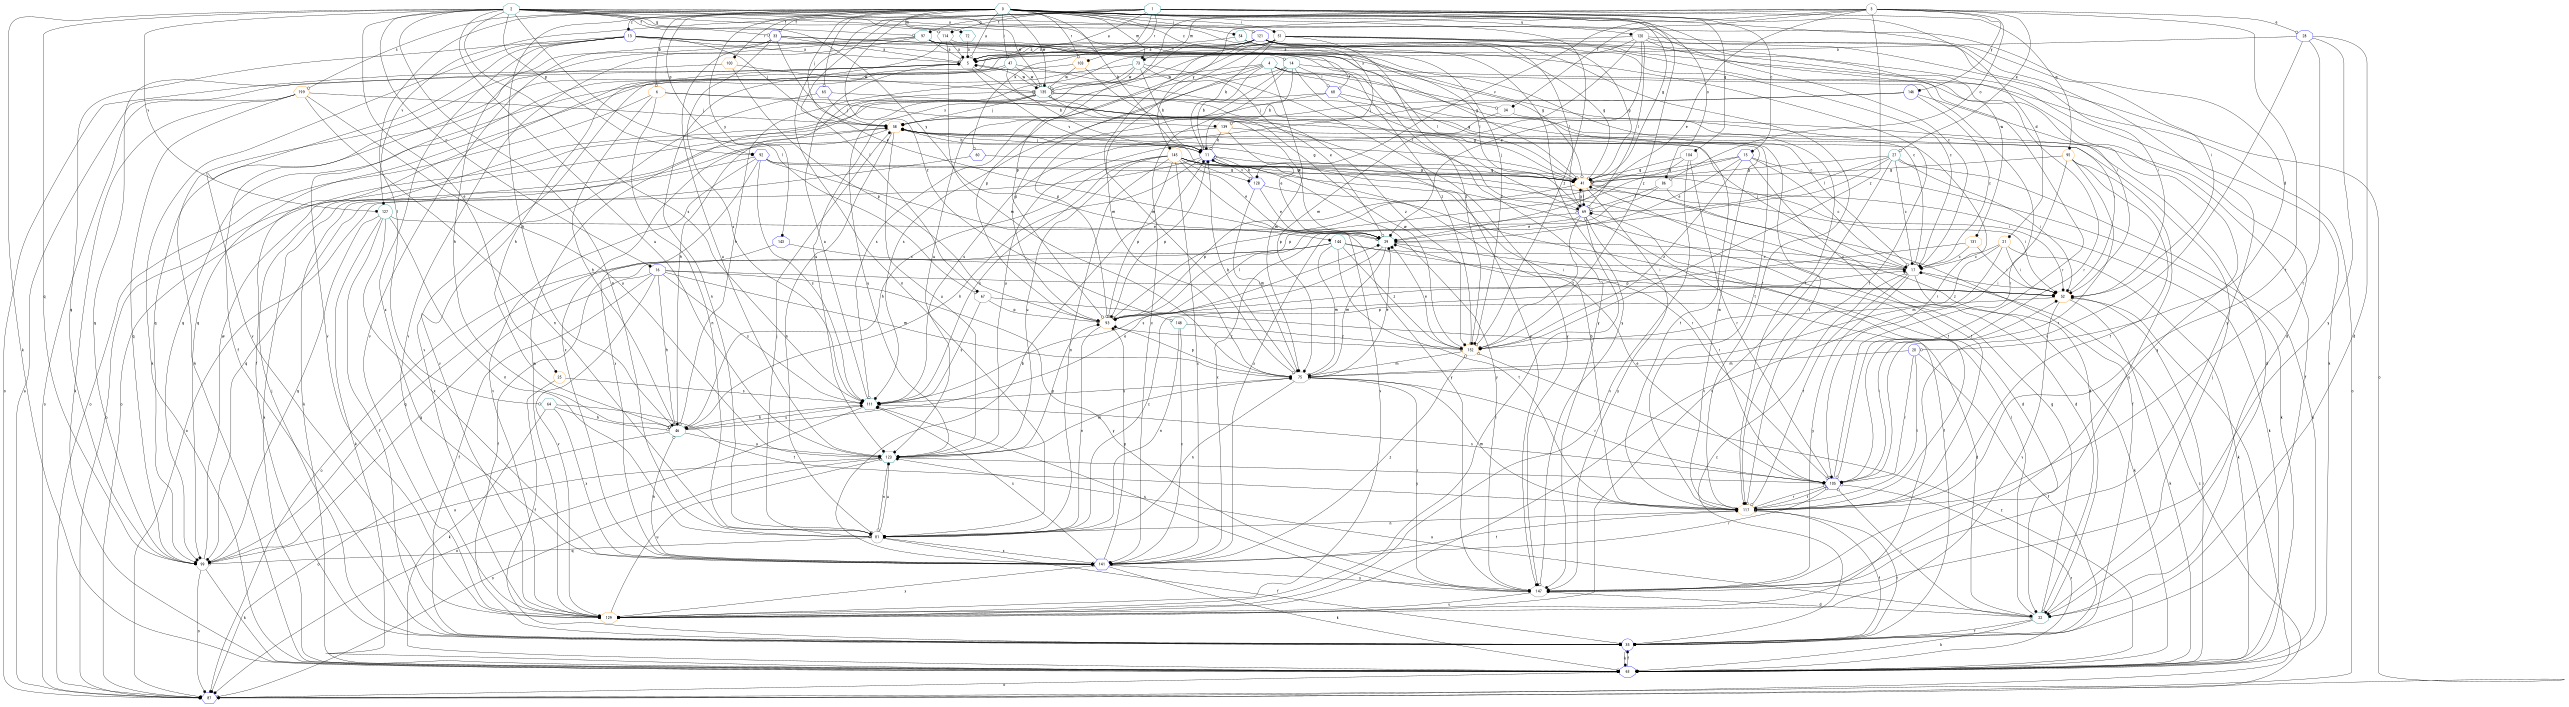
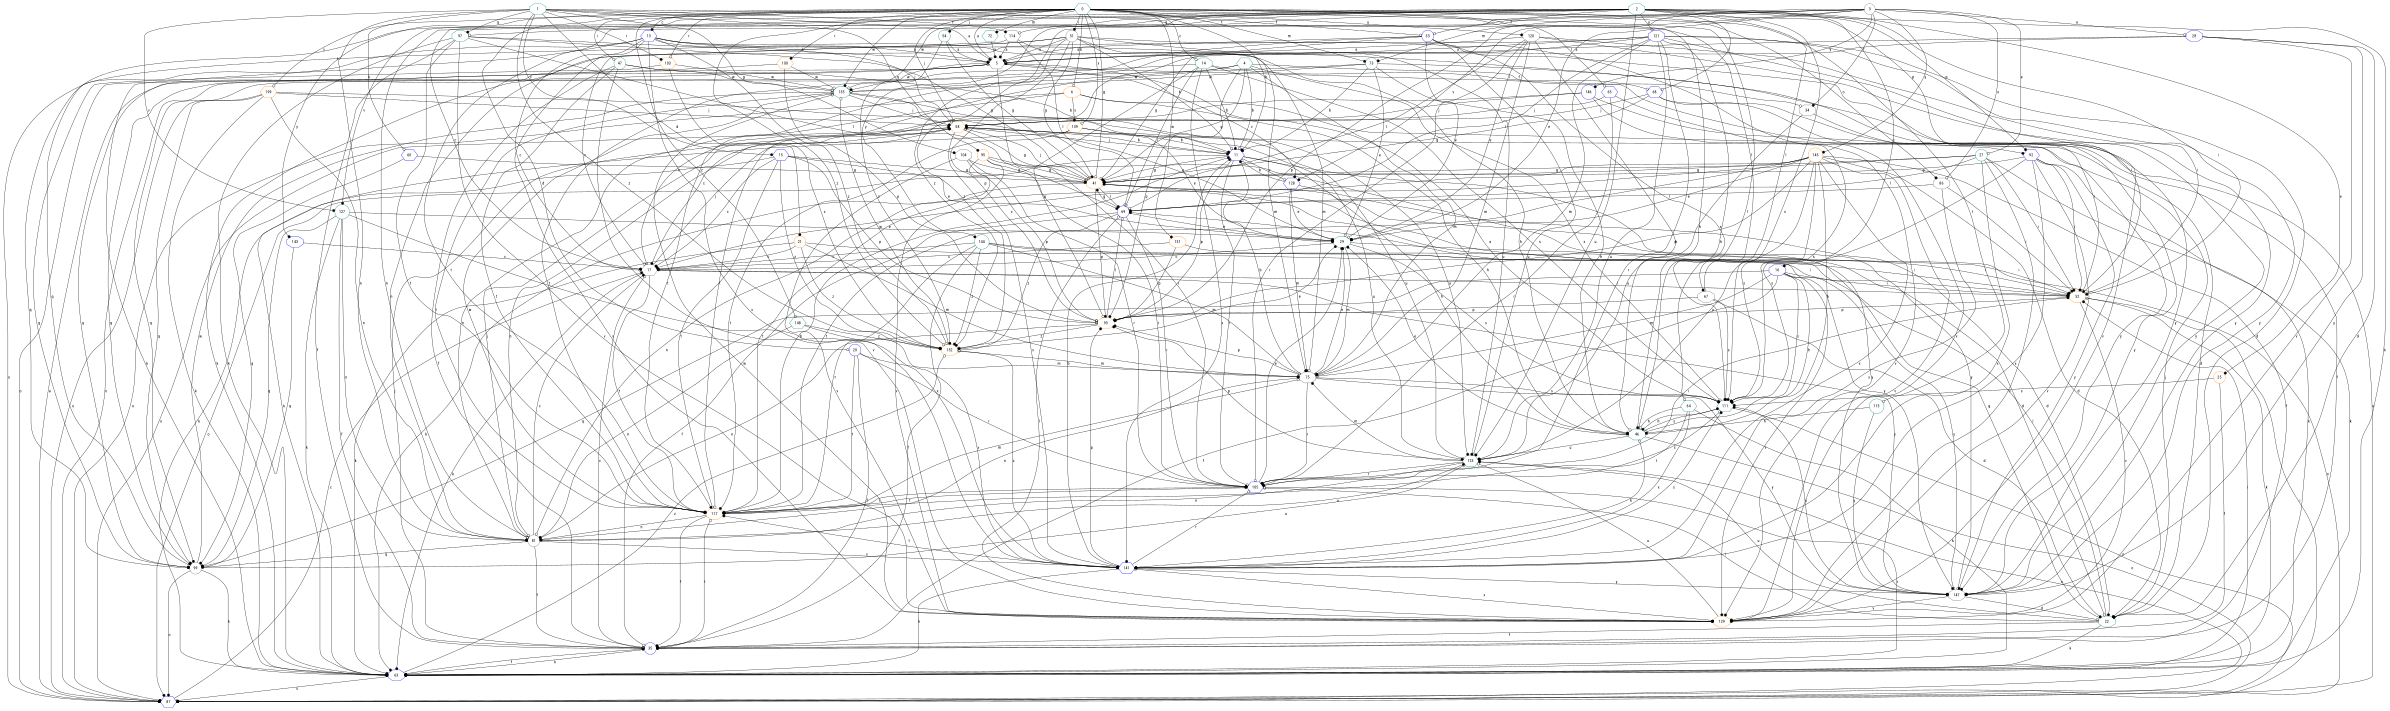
(630, 36) -> (649, 36)
(1729, 81) -> (1157, 260)
none -> (1877, 406)
